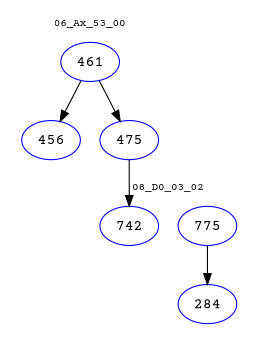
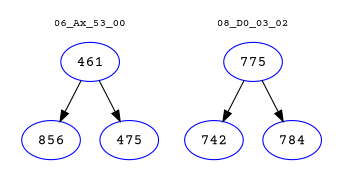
(51, 140) -> (51, 140)
(129, 184) -> (236, 96)
(207, 304) -> (292, 140)
